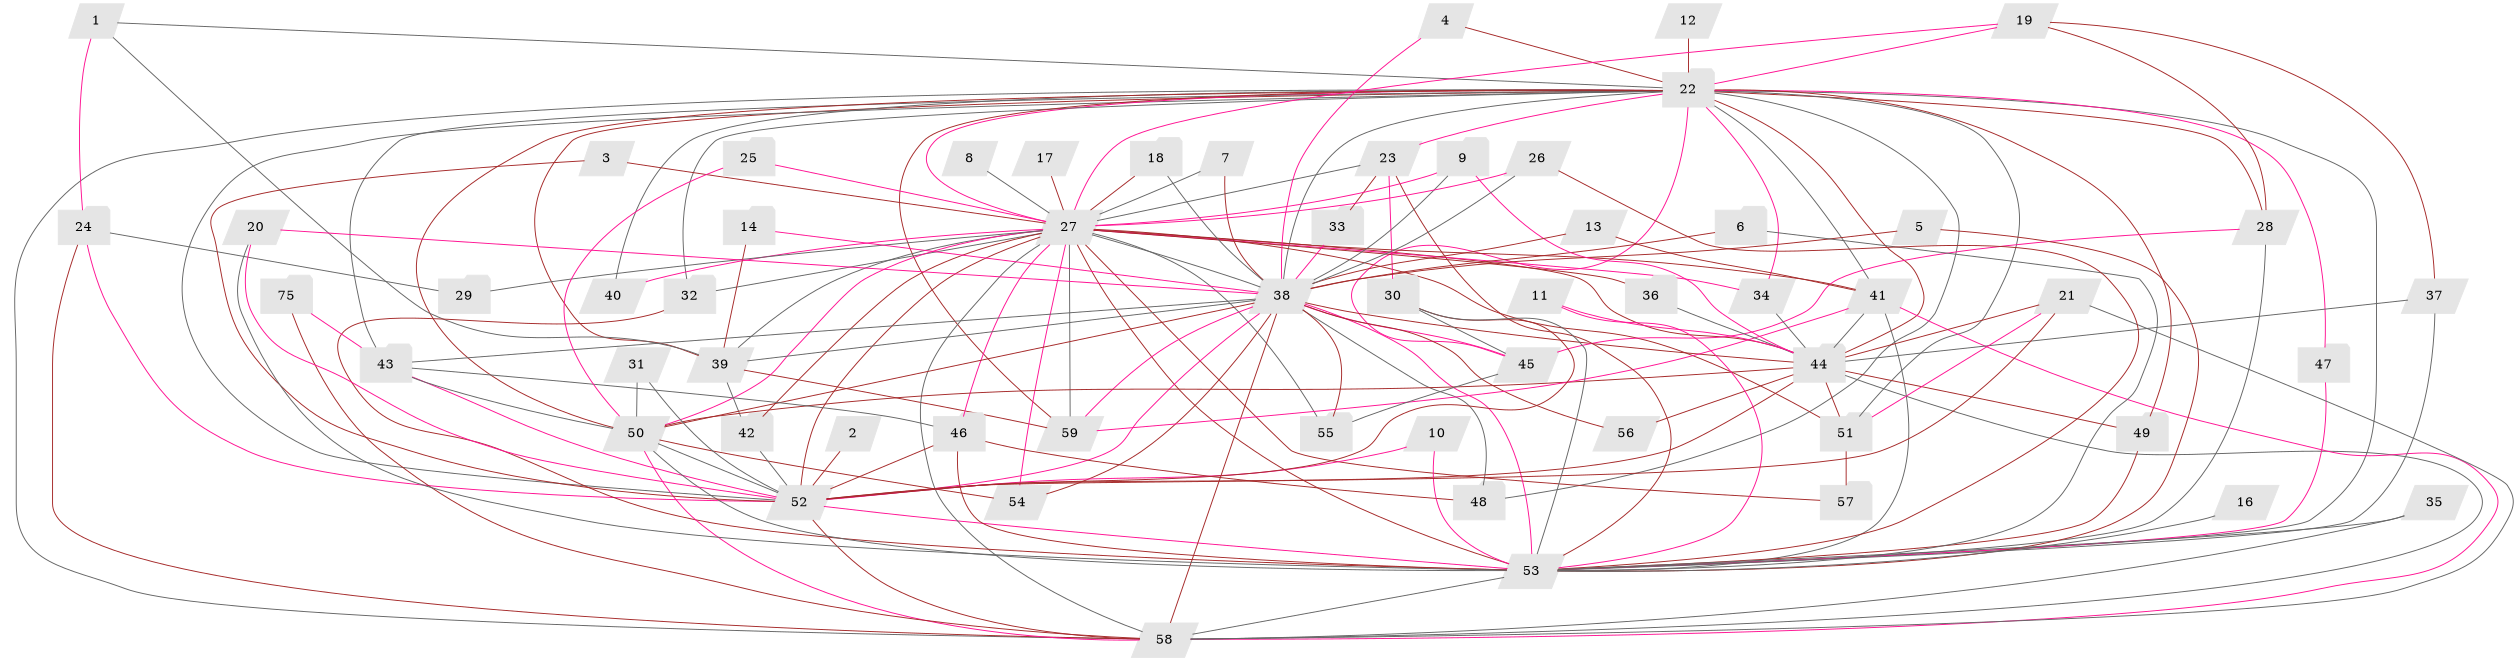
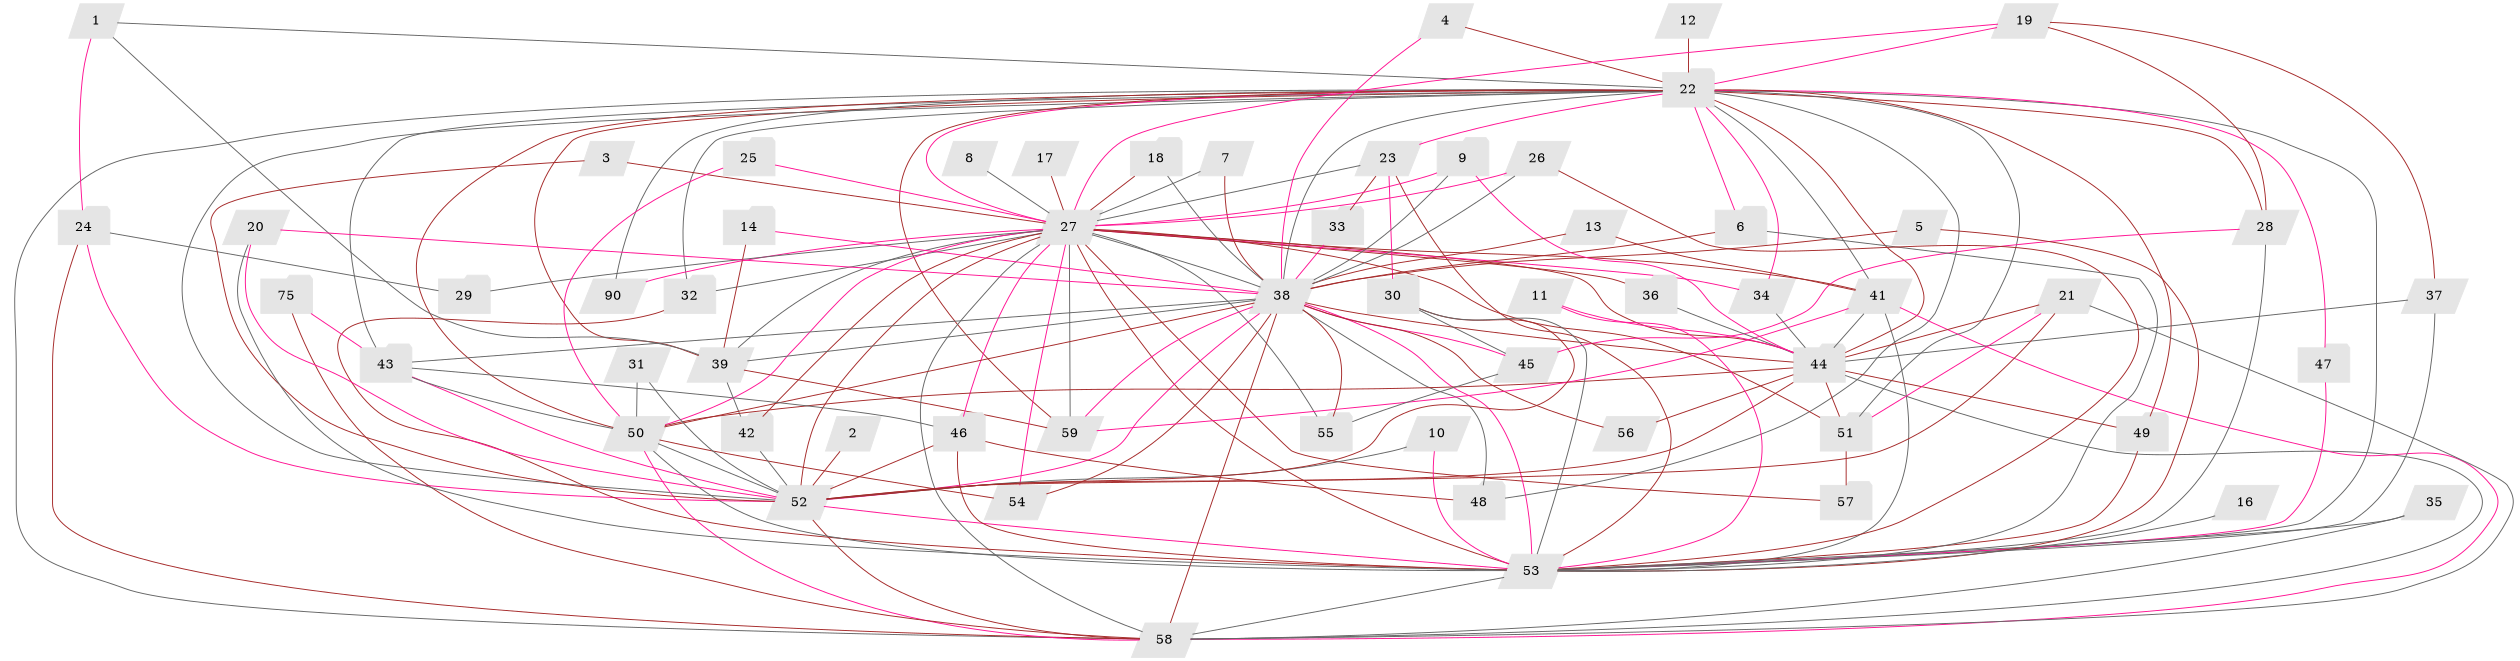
(613, 296) -> (613, 296)
(1352, 296) -> (1715, 159)
(1118, 478) -> (1118, 478)
